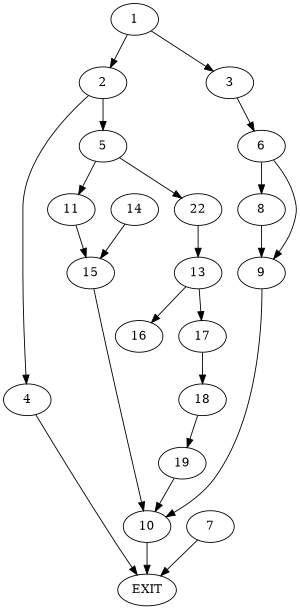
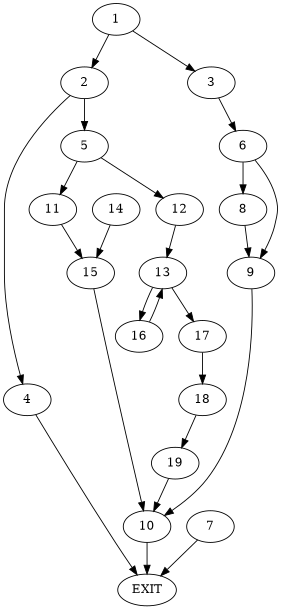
(198, 210) -> (180, 210)
none -> (155, 310)
